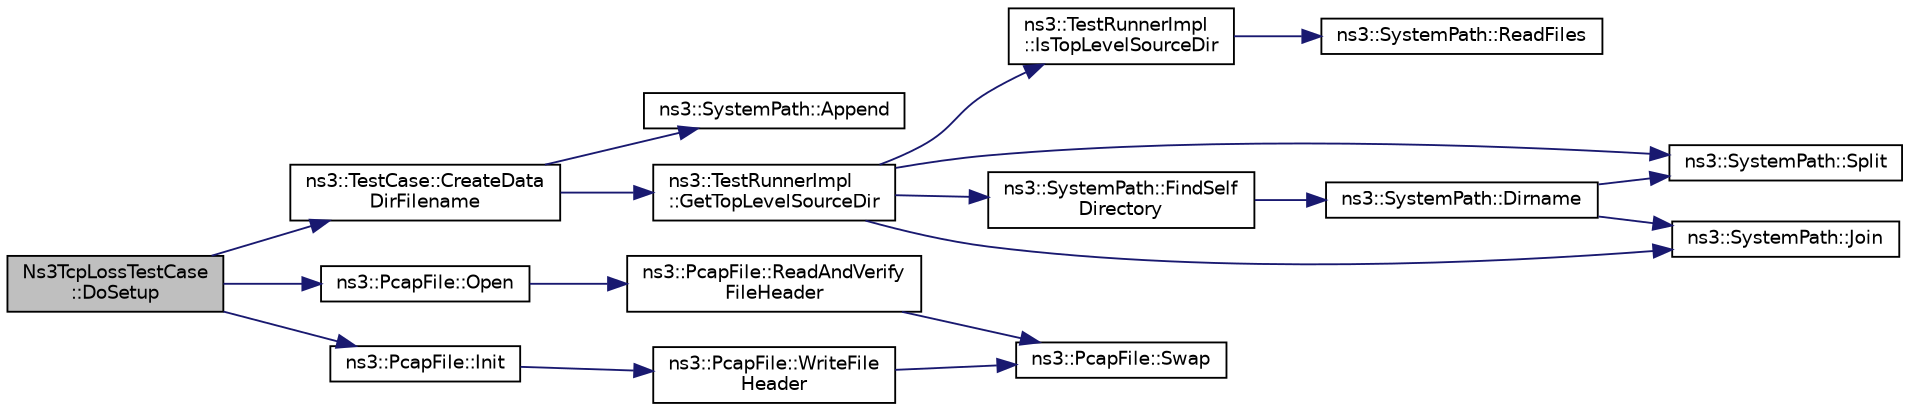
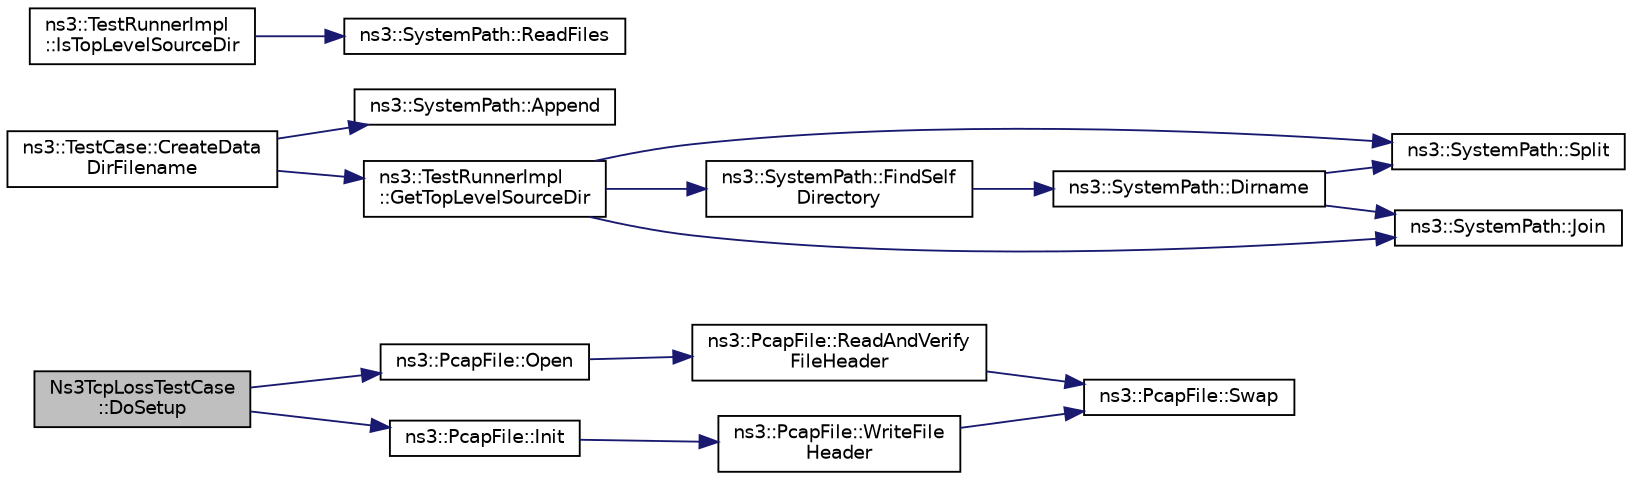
(954, 121) -> none
(262, 241) -> none
